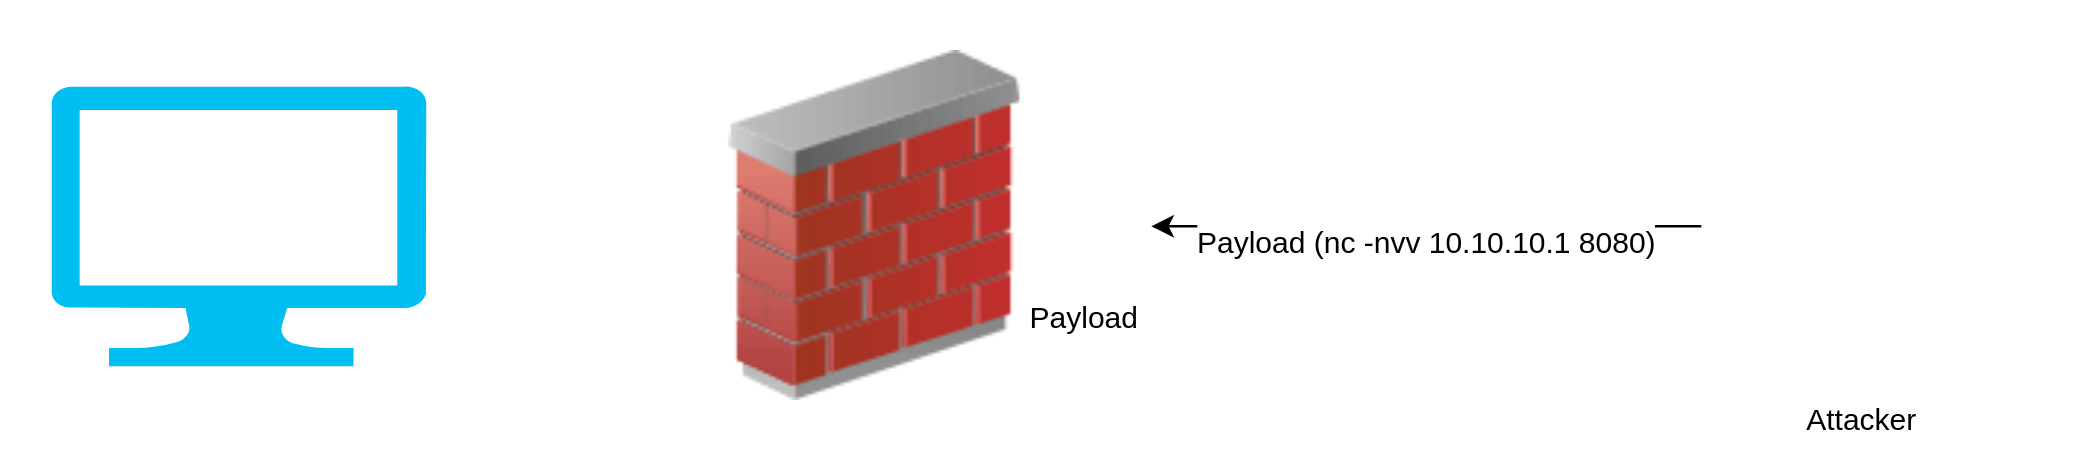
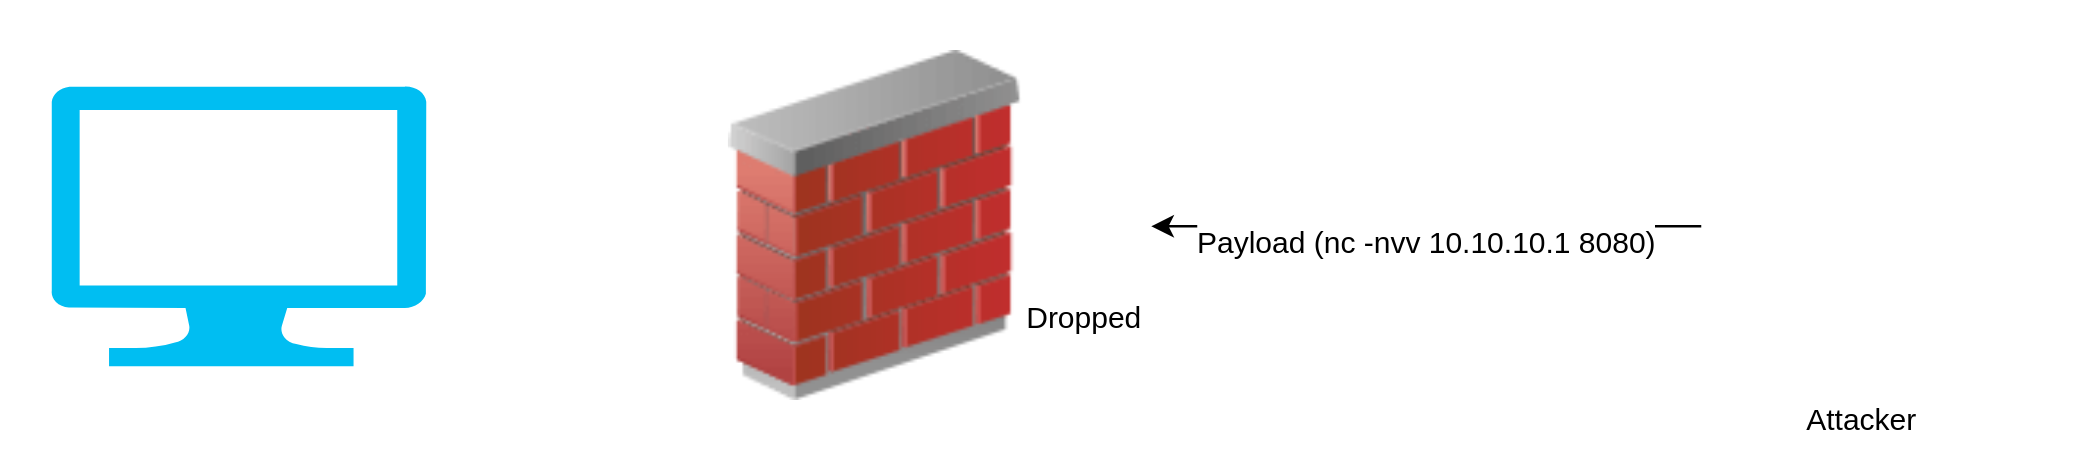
(1085, 319) -> (1085, 319)
